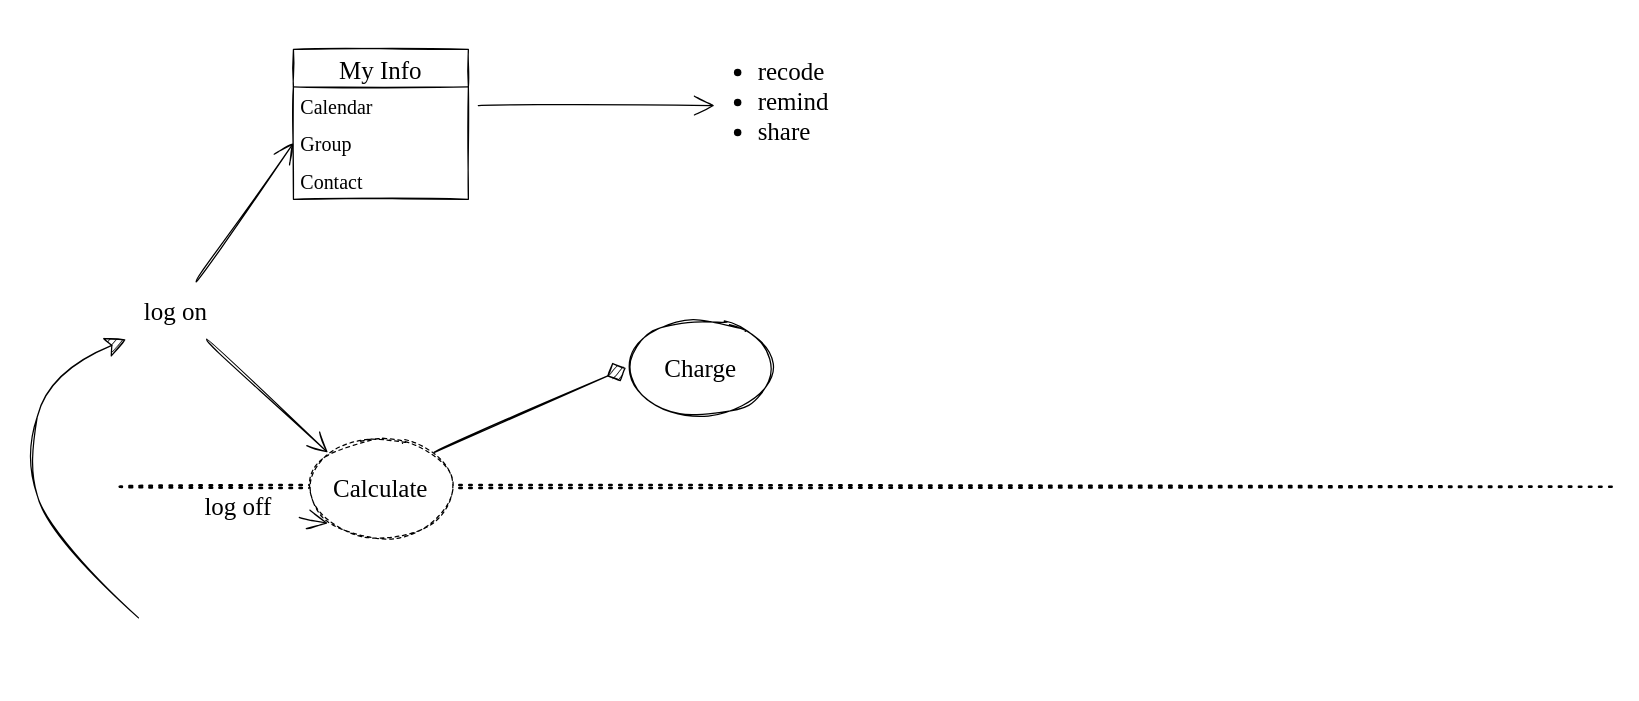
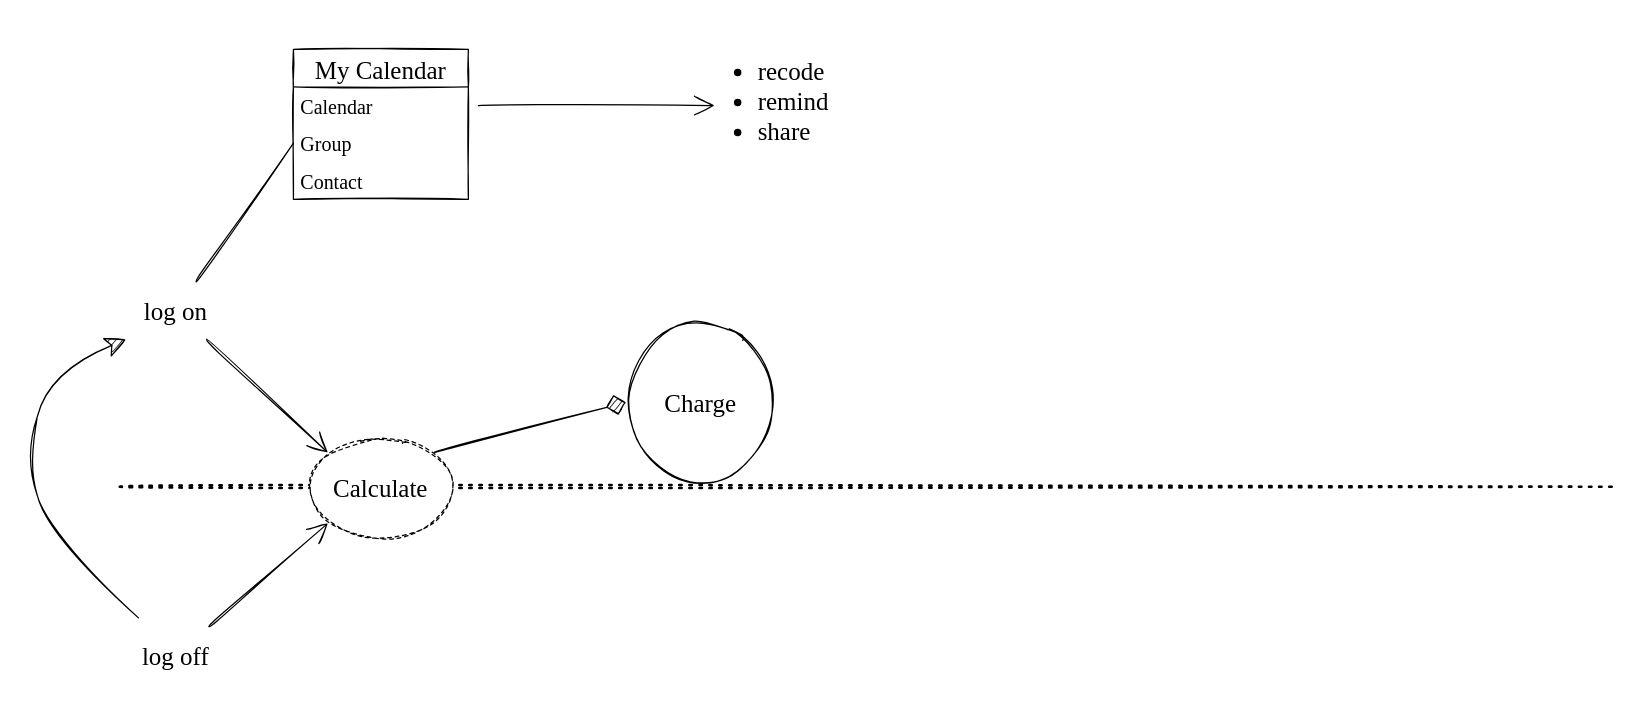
(380, 70) -> (380, 70)
(290, 148) -> (290, 147)
(701, 368) -> (701, 403)
(238, 506) -> (176, 656)
